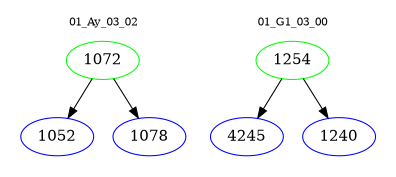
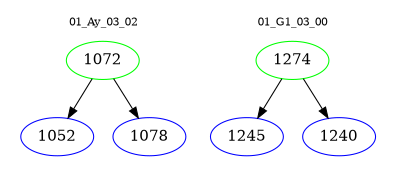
(292, 60) -> (292, 60)
(247, 137) -> (247, 137)
